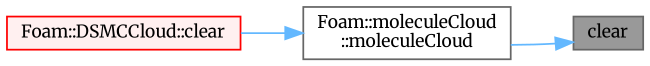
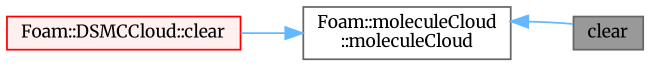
(533, 45) -> (551, 22)
